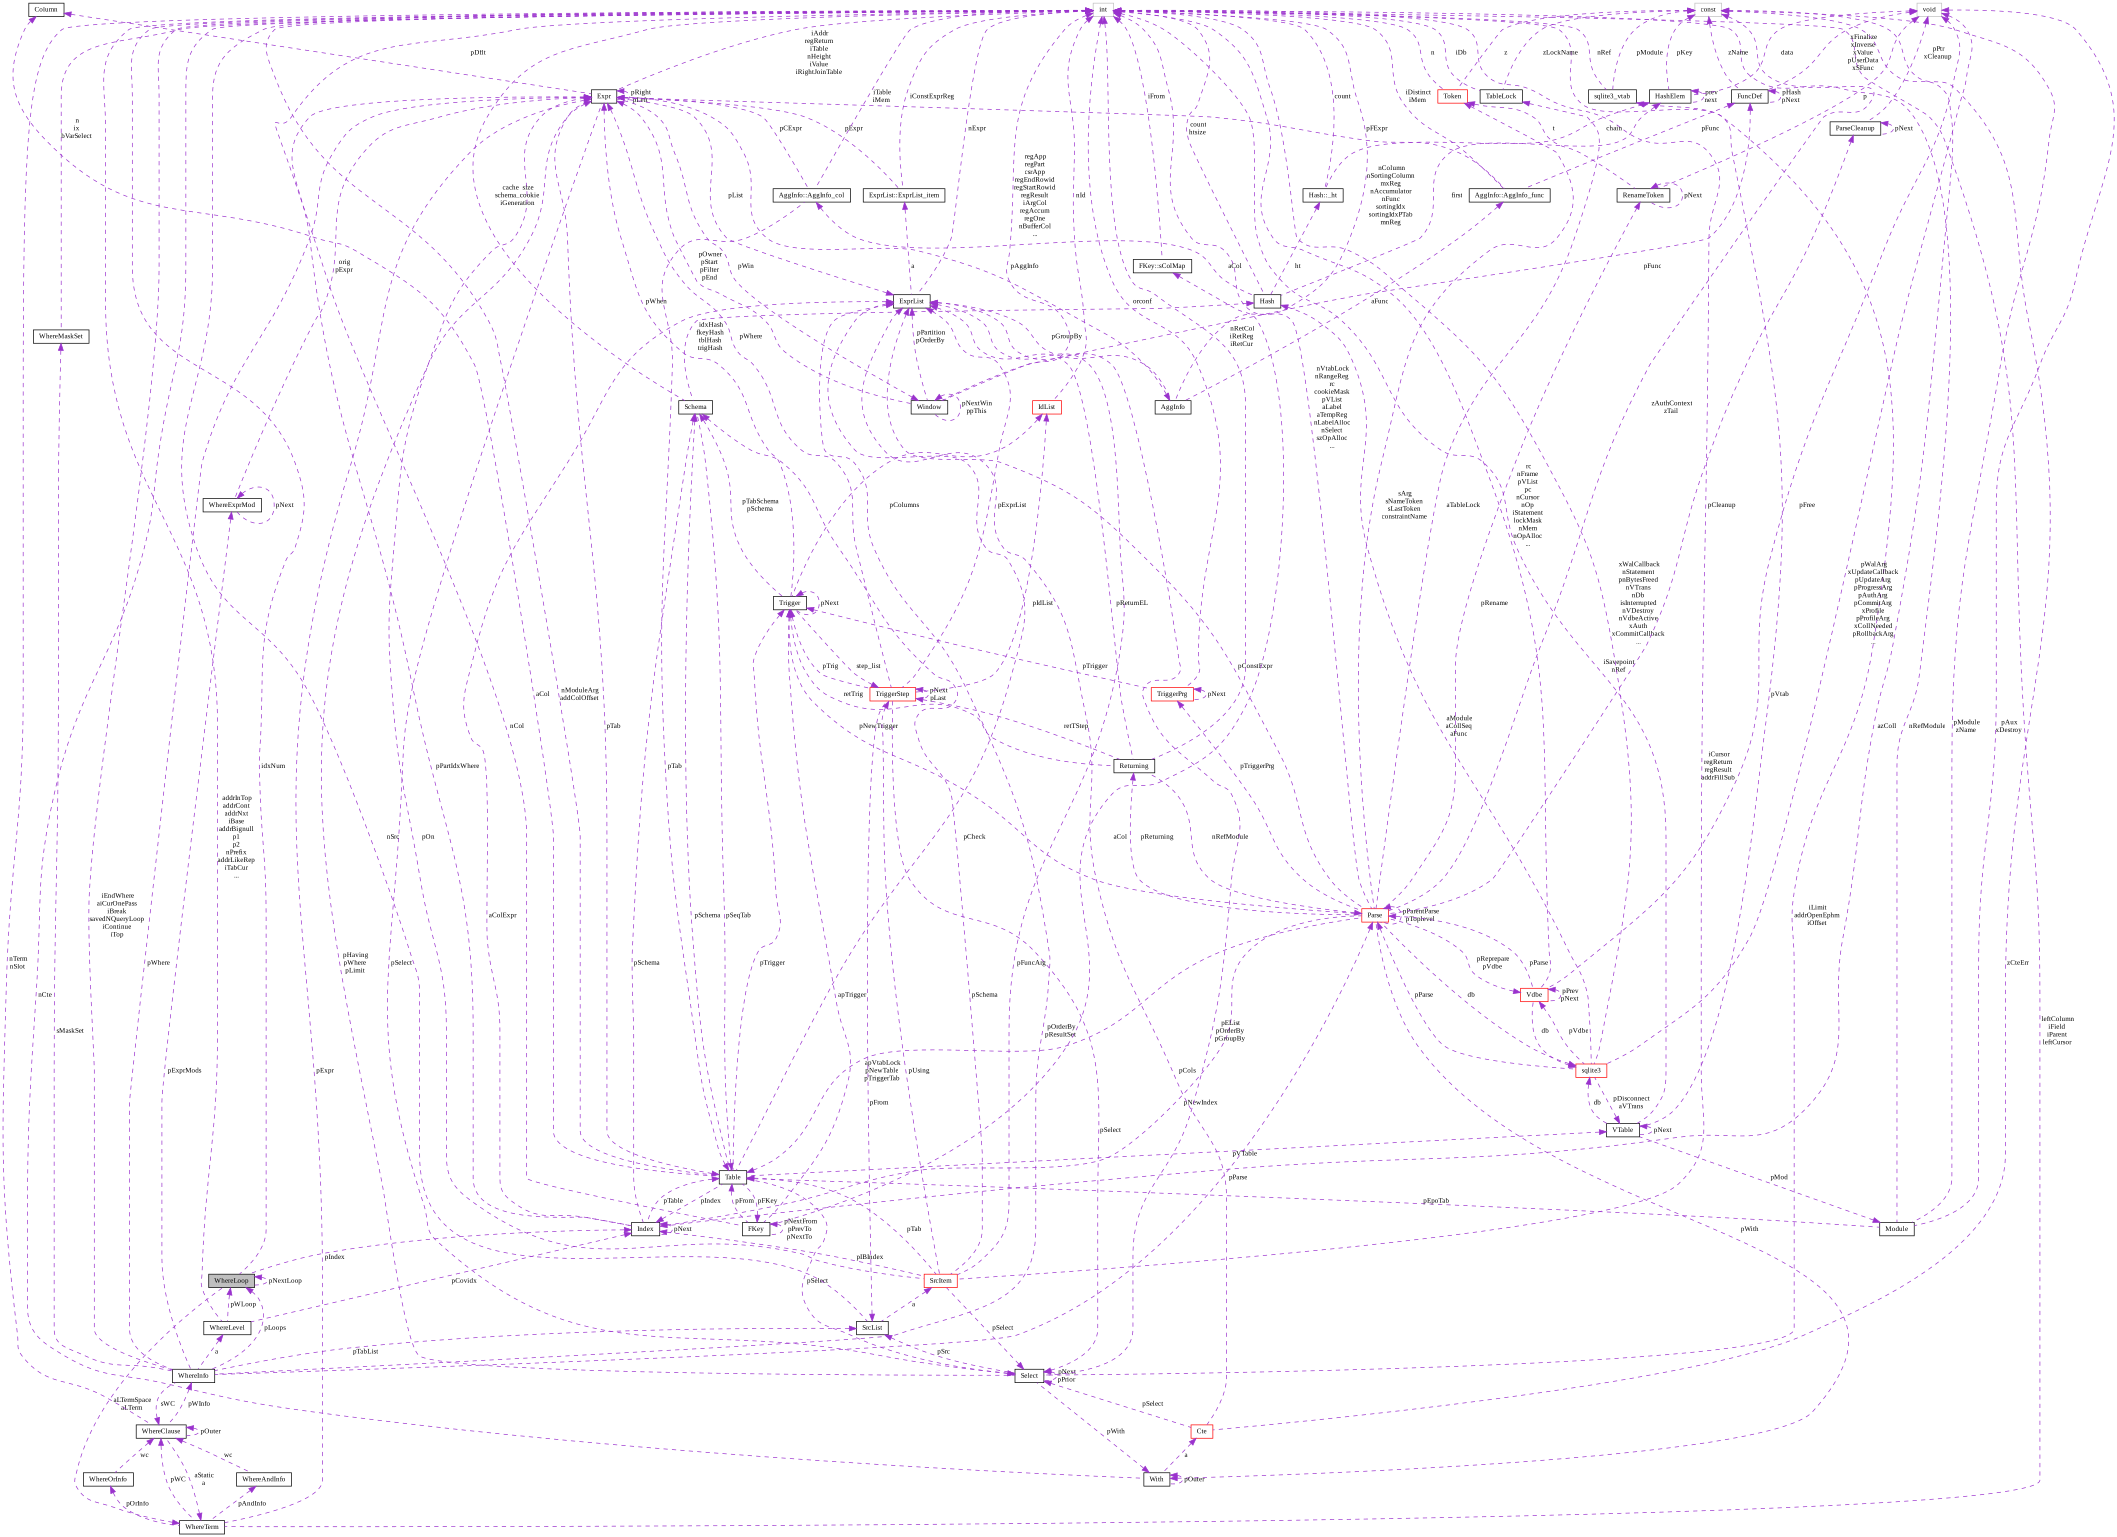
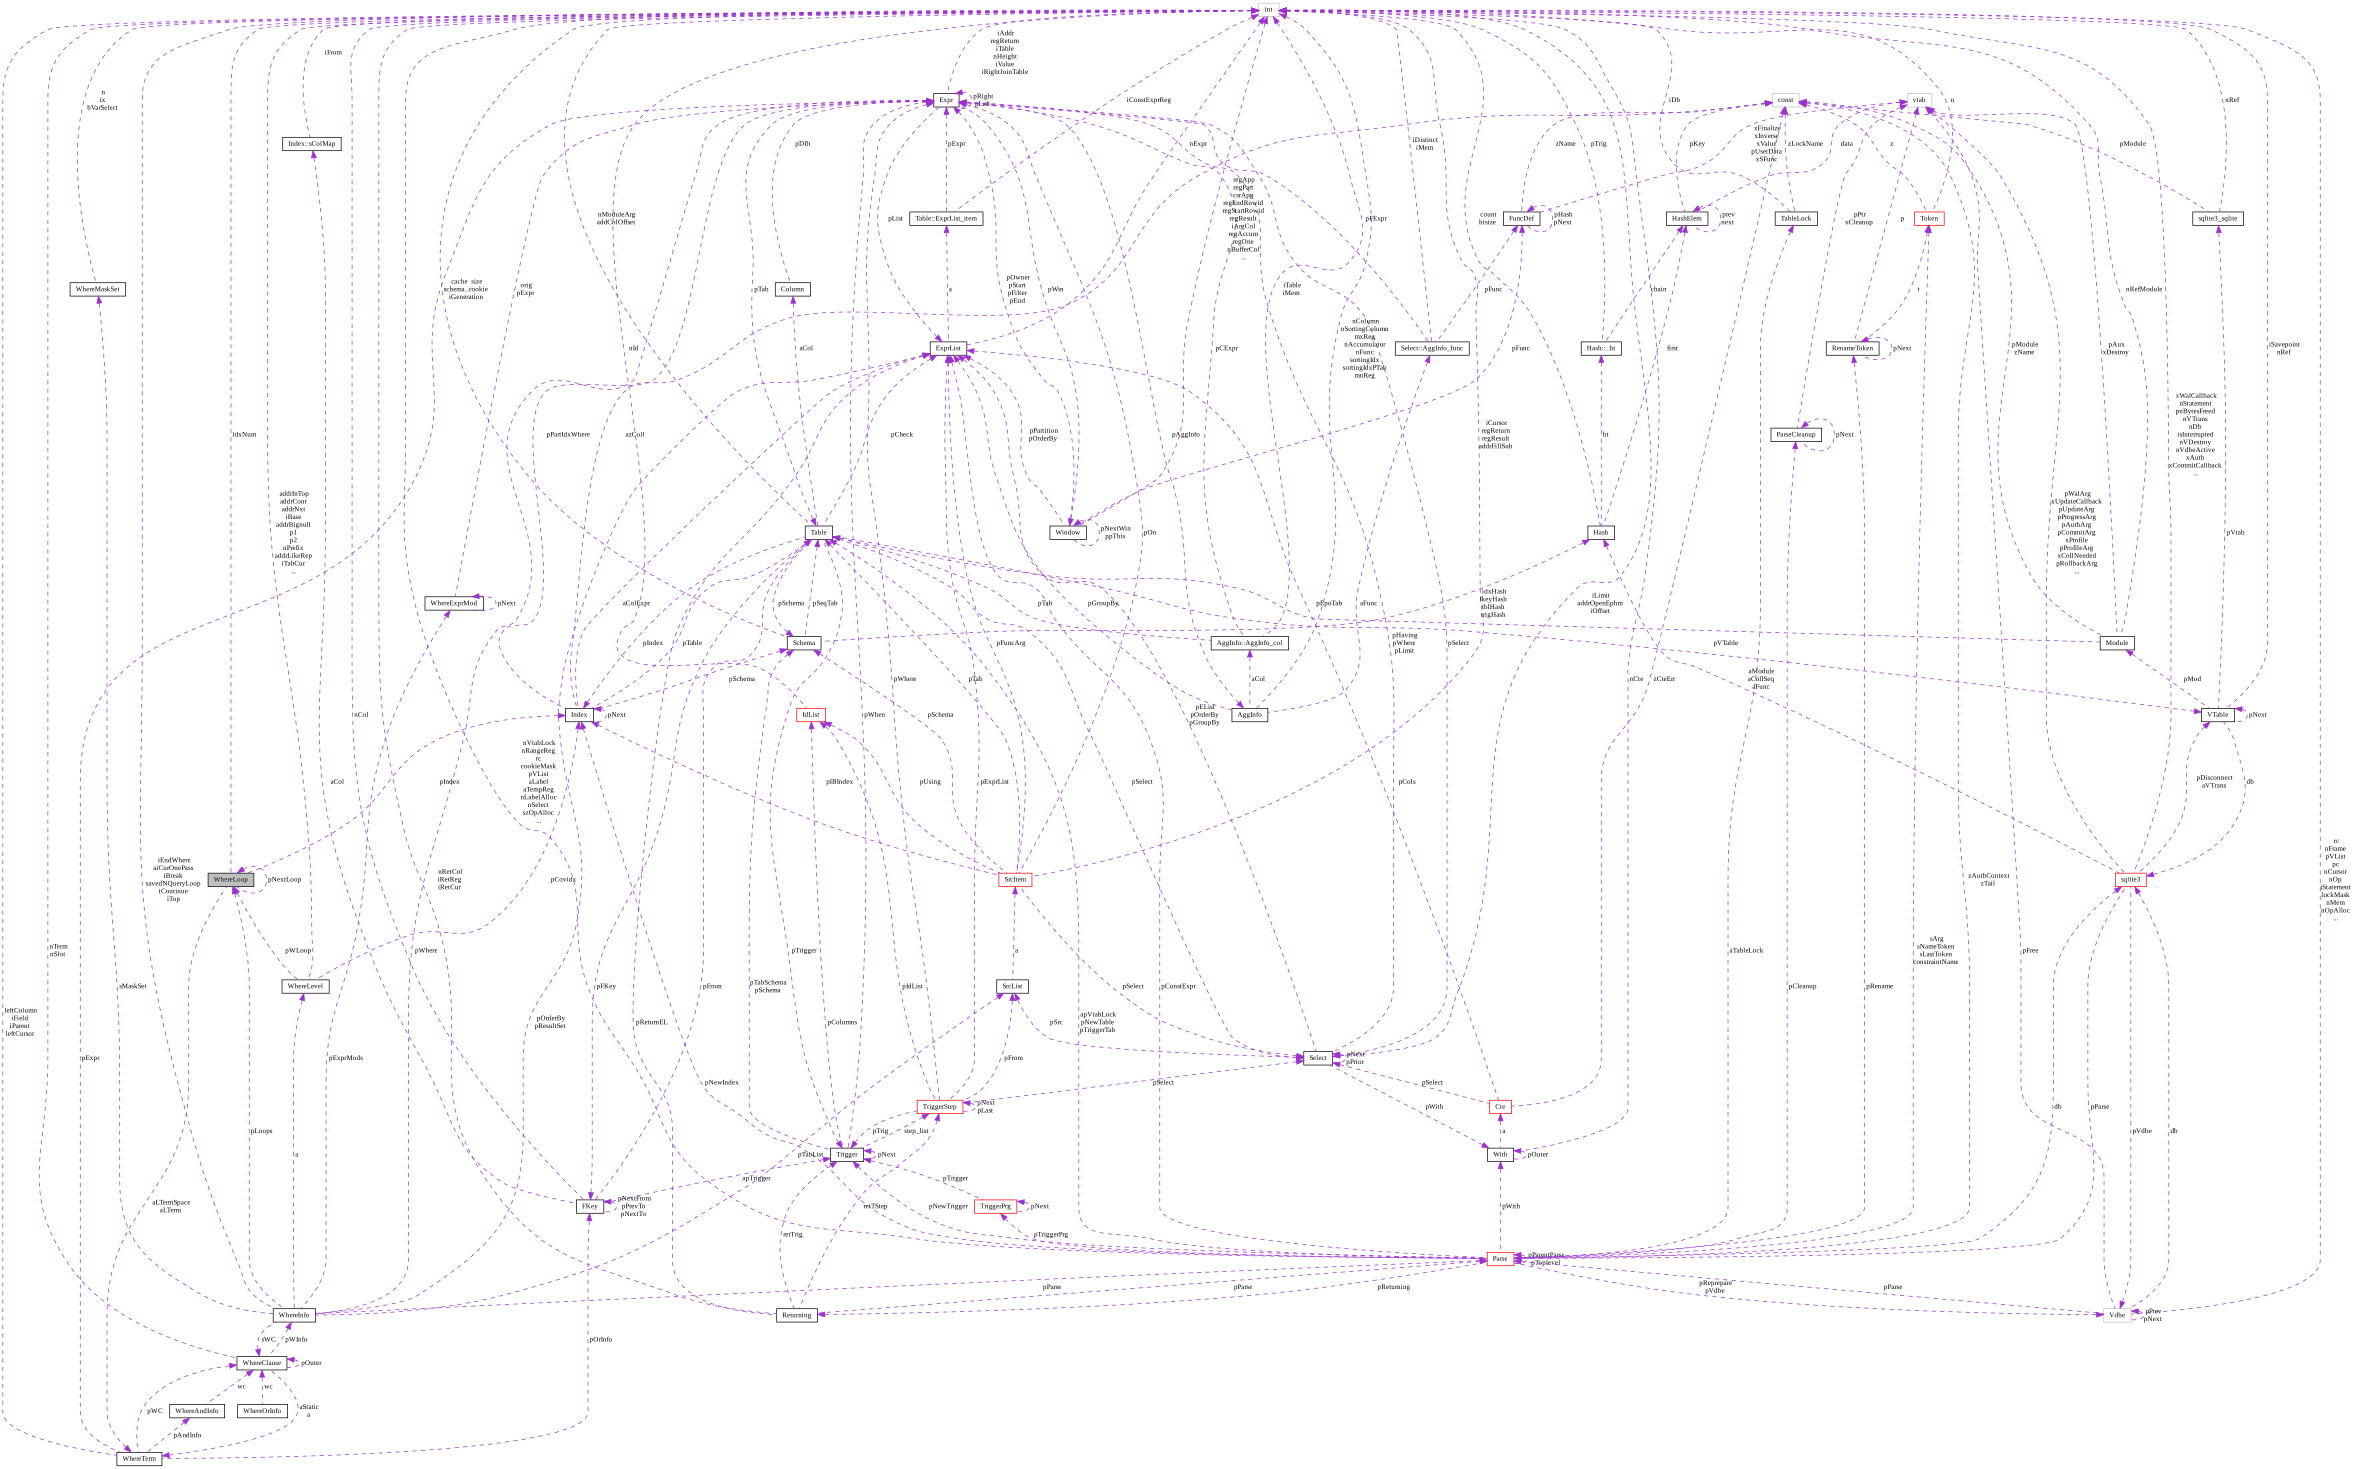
(1929, 10) -> (1920, 100)
(331, 54) -> (786, 137)
(1342, 96) -> (1598, 144)
(1612, 96) -> (2218, 219)
(904, 195) -> (946, 219)
(1510, 195) -> (1432, 349)
(1040, 244) -> (1250, 683)
(1163, 266) -> (312, 144)
(1184, 344) -> none
(182, 461) -> none
(1230, 837) -> (1243, 1287)
(896, 992) -> (908, 815)
(1534, 995) -> (2117, 1315)
(142, 1517) -> (474, 1446)
